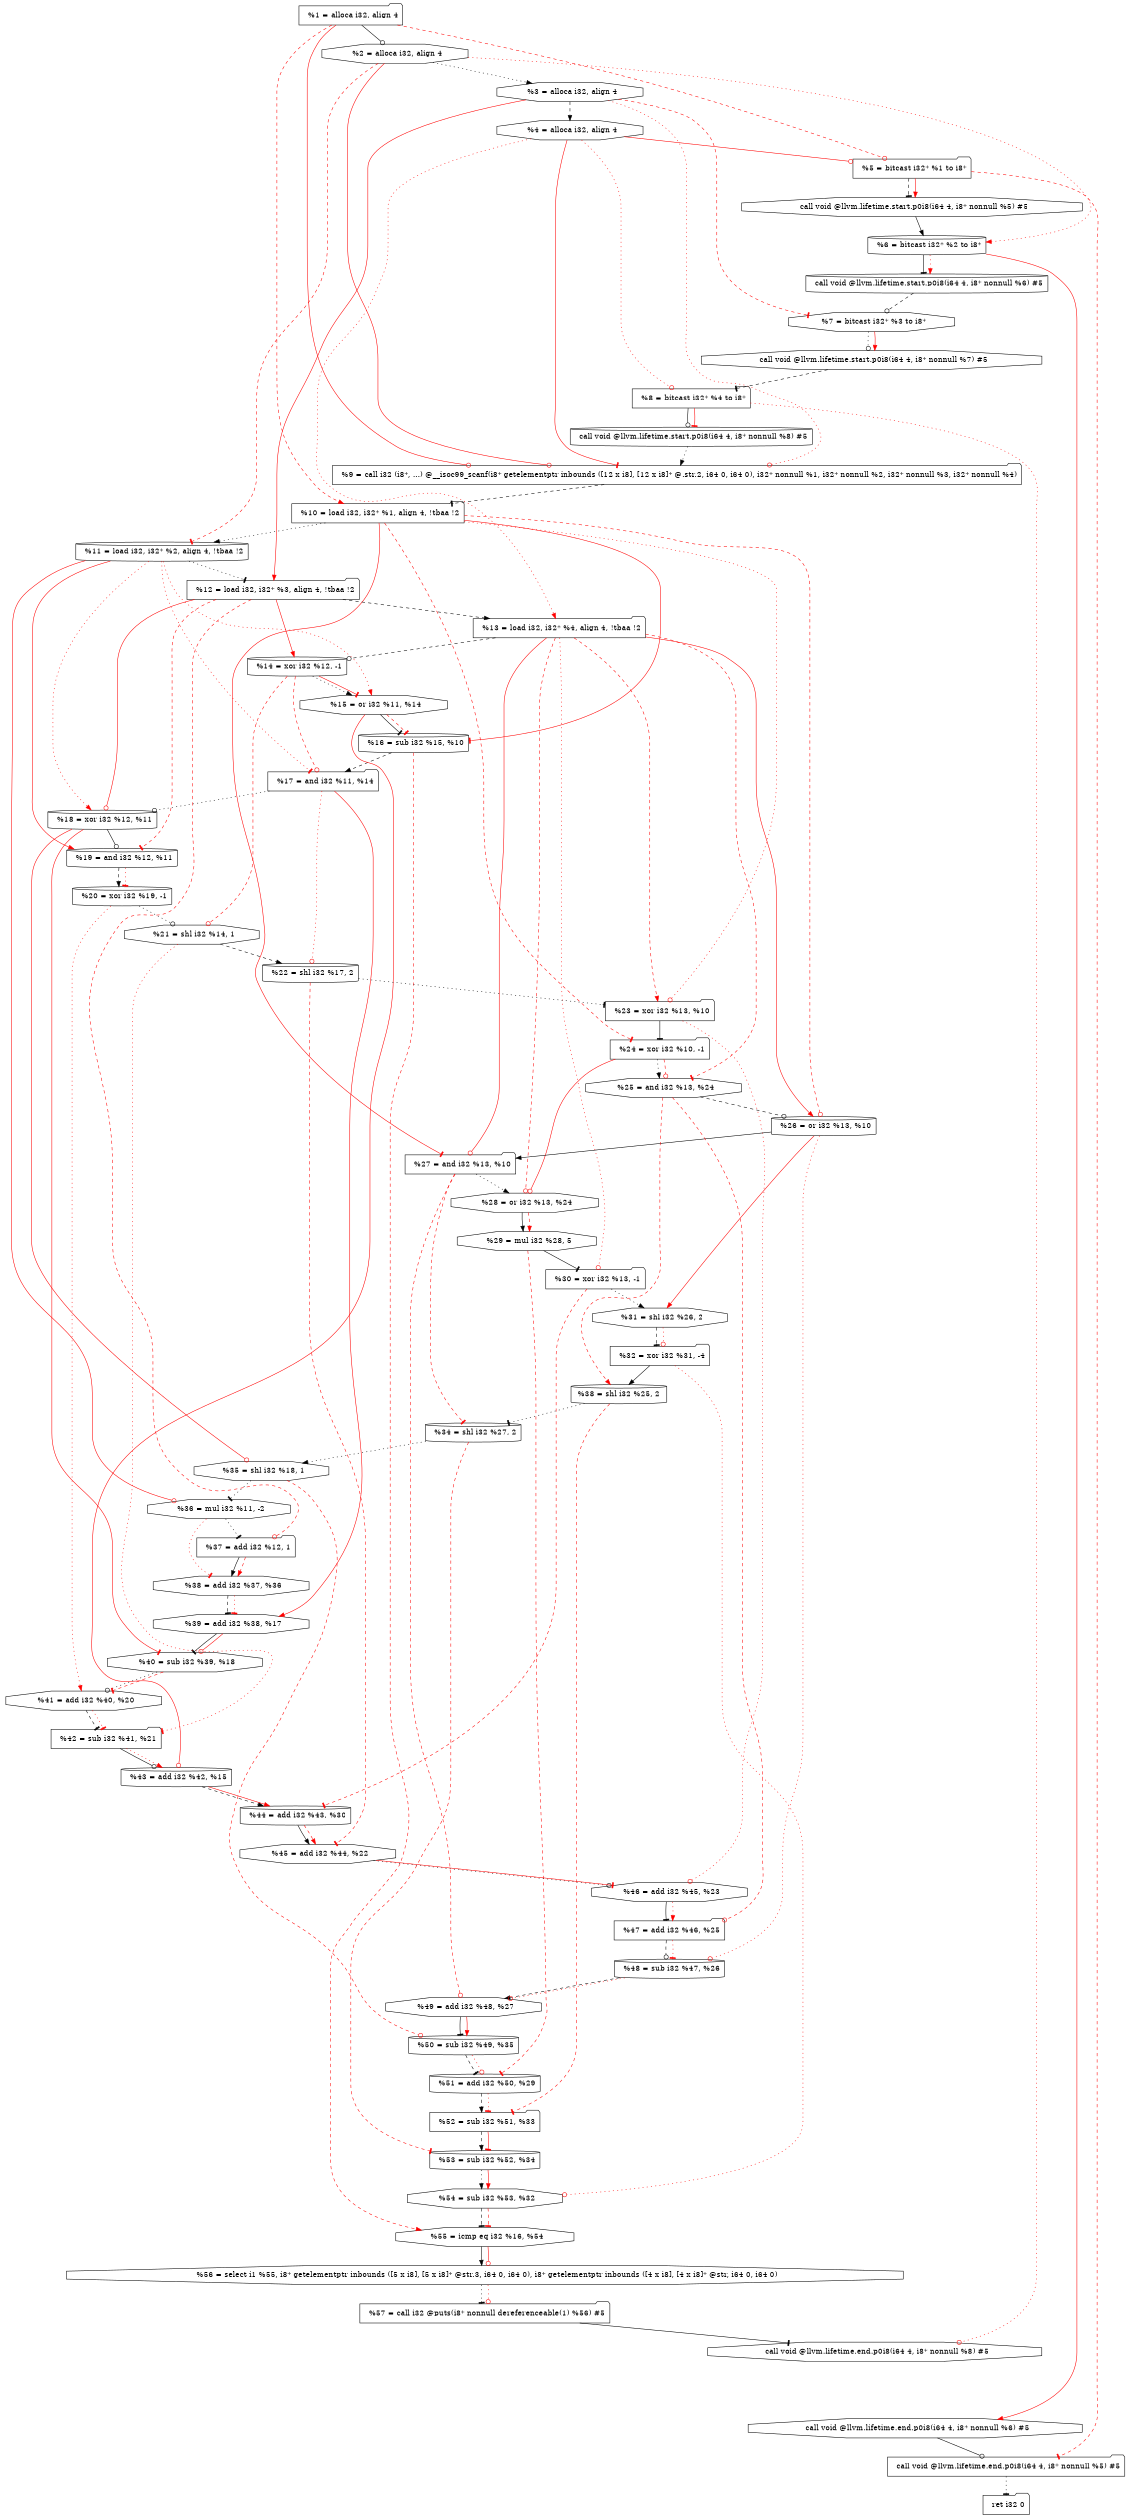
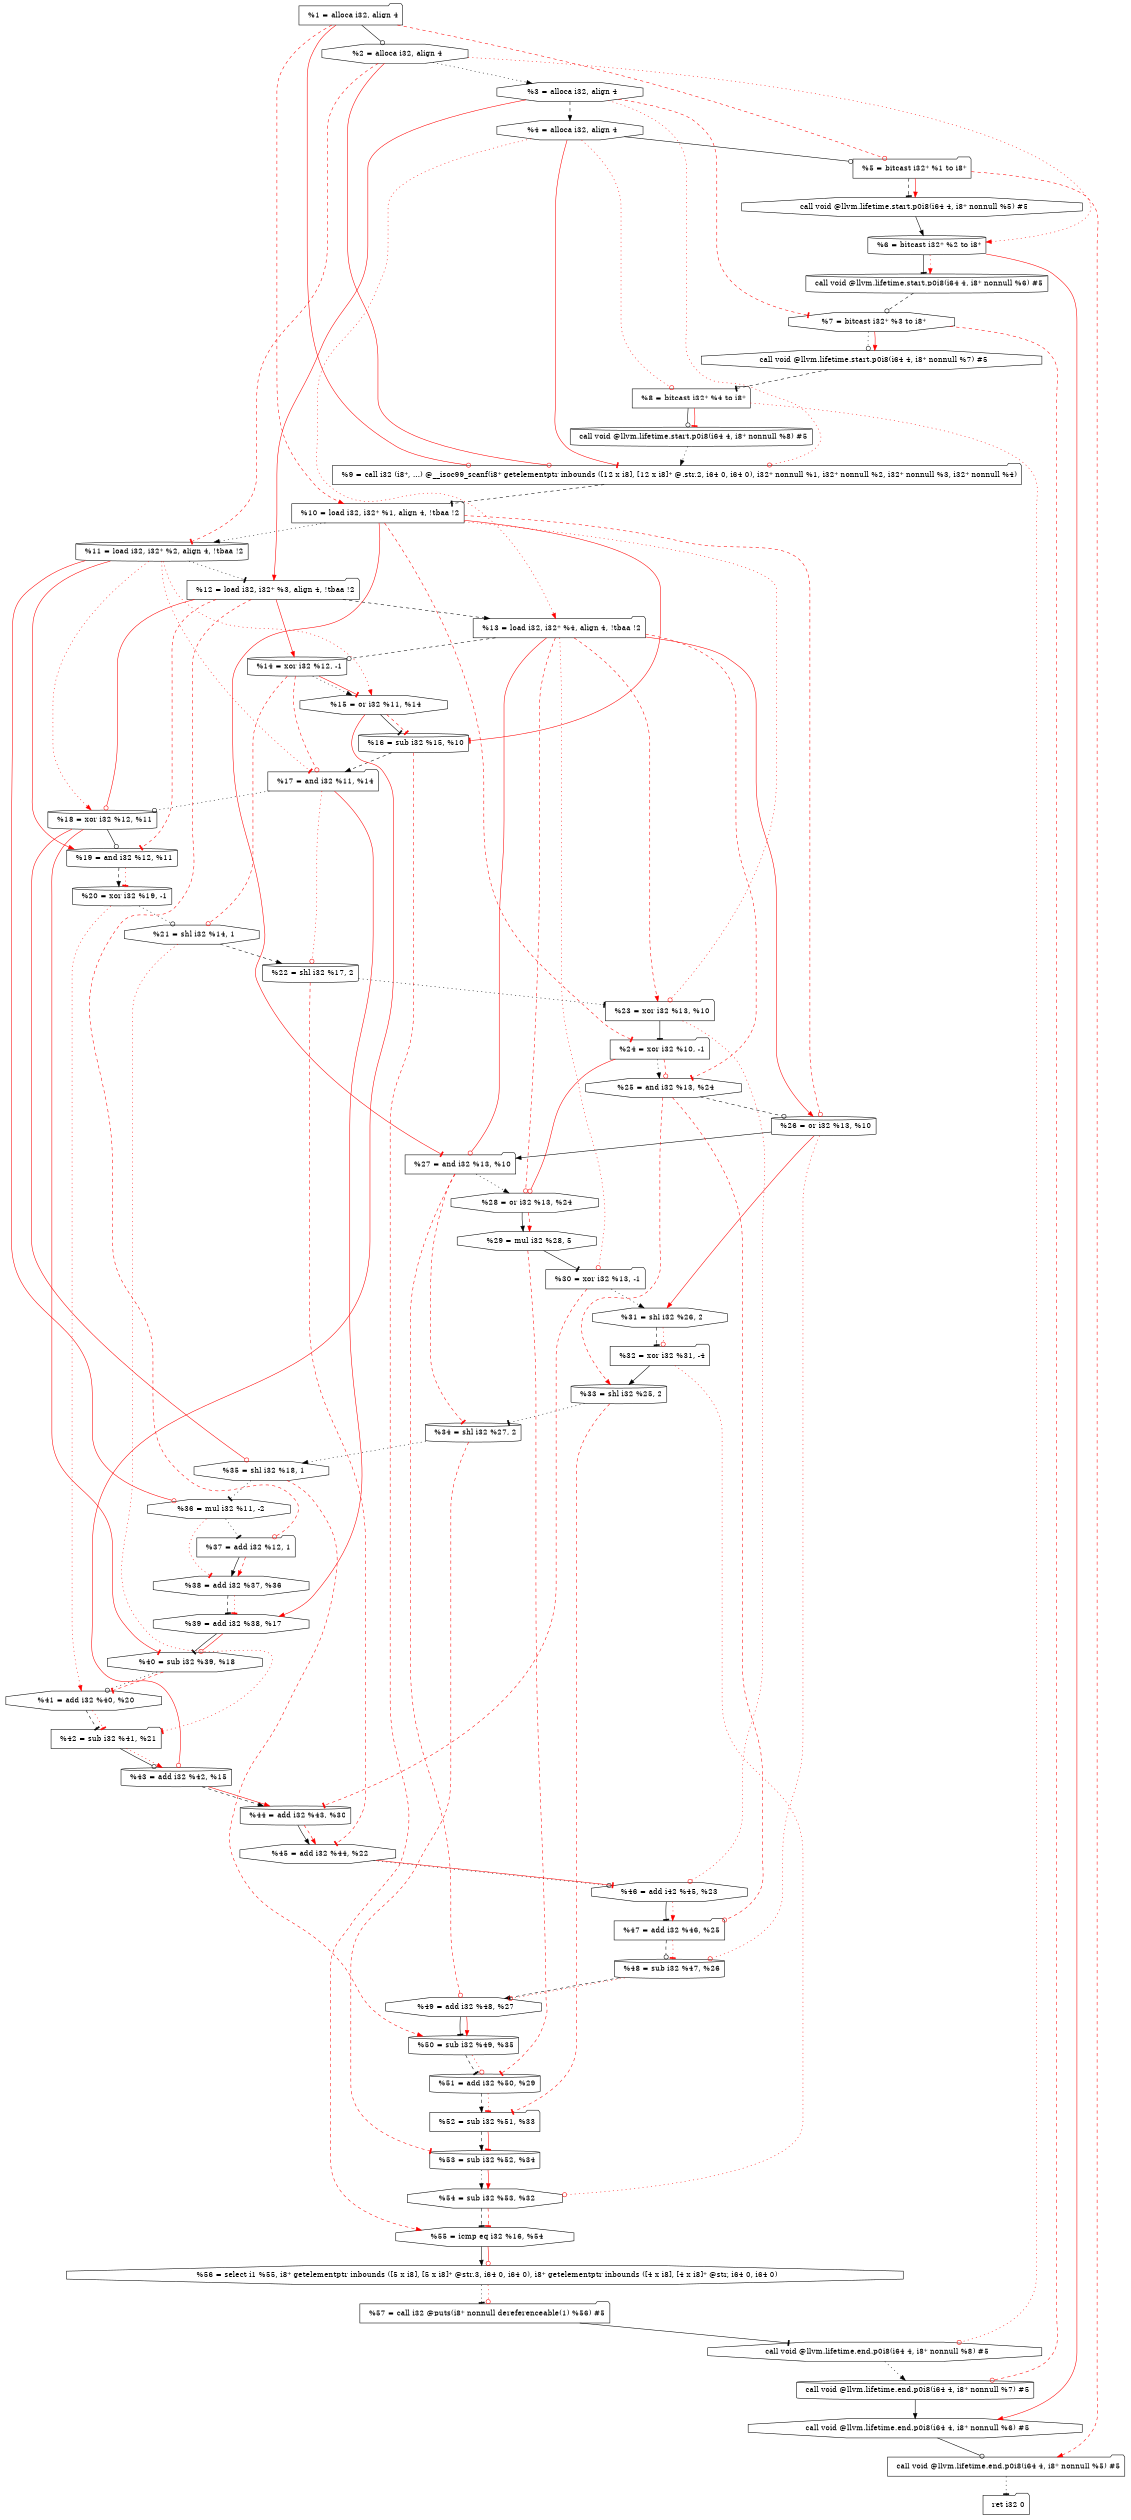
(736, 149) -> (736, 149)
(1097, 1274) -> (1097, 1274)
(619, 1394) -> (619, 1394)
(244, 1781) -> (244, 1781)
(669, 1892) -> (669, 1892)
none -> (915, 2390)
